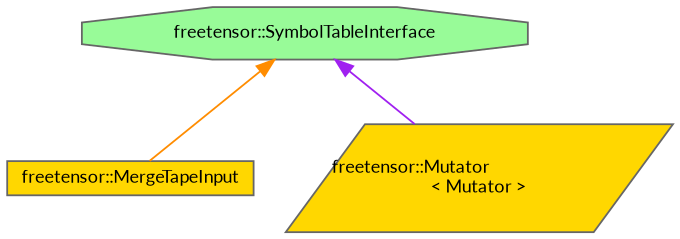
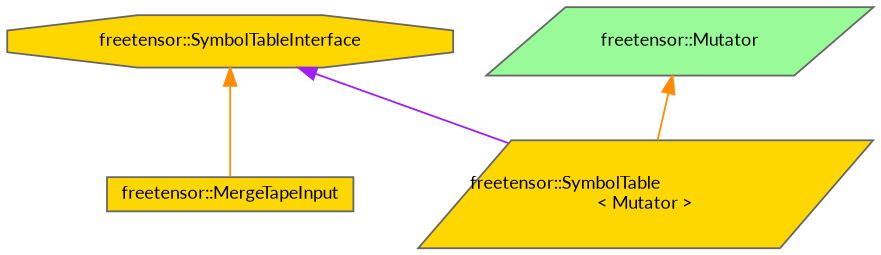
(305, 33) -> (230, 41)
none -> (680, 41)
(479, 178) -> (646, 194)
